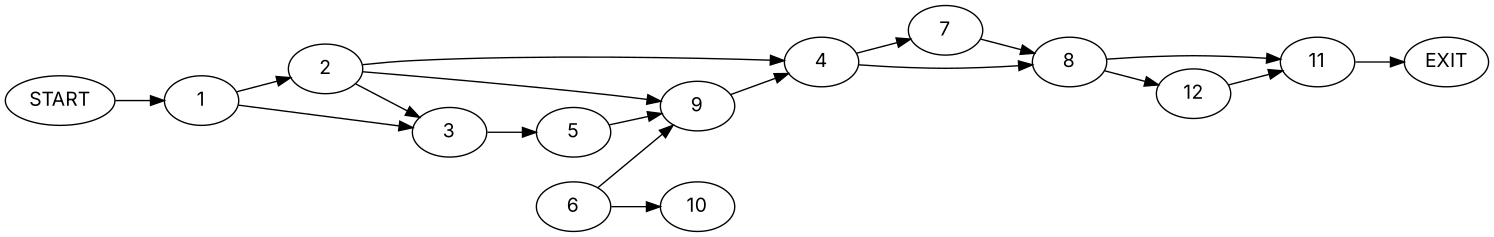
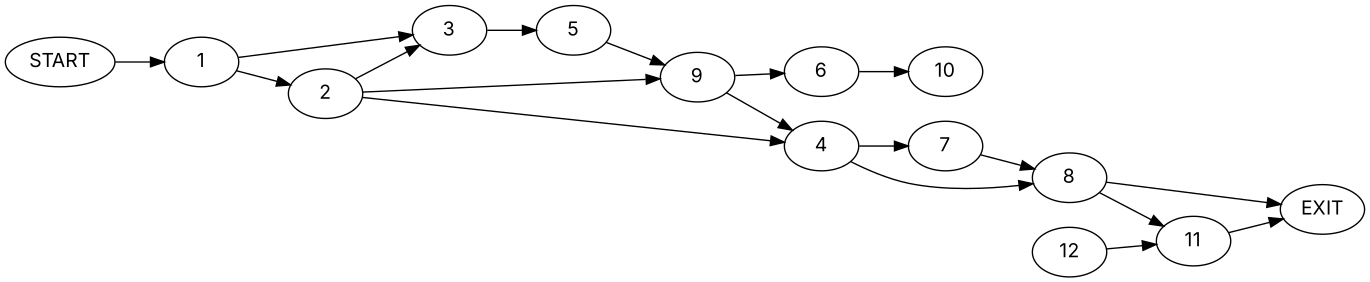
(1125, 76) -> (1187, 192)
(630, 161) -> (753, 75)
